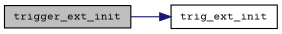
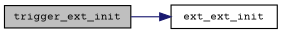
(224, 17) -> (224, 17)
